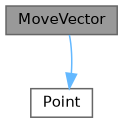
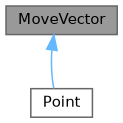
(72, 54) -> (52, 69)
